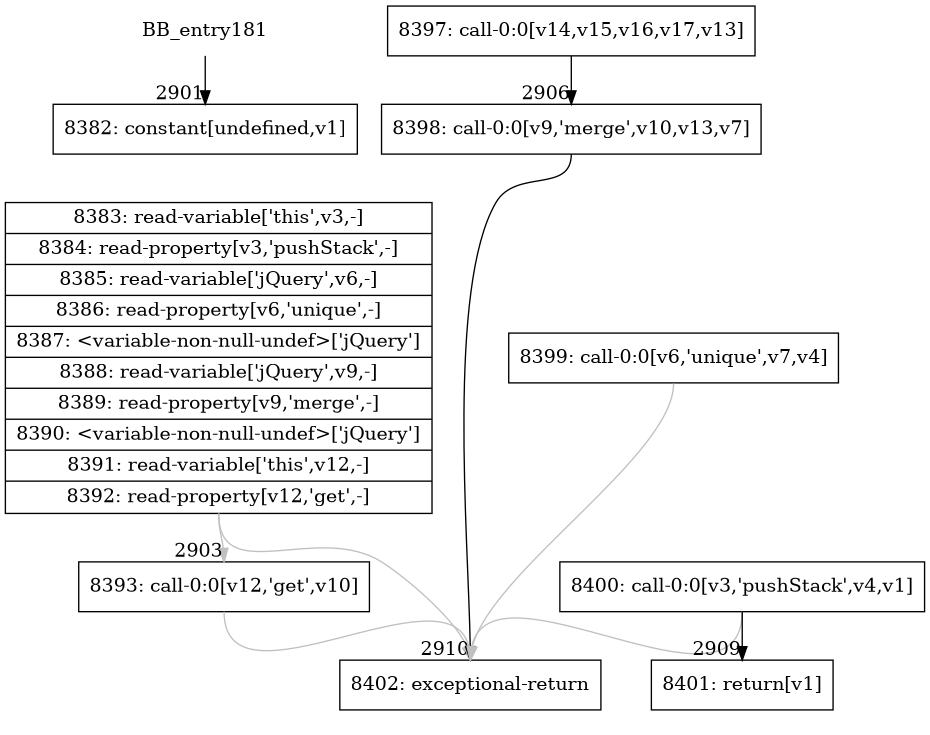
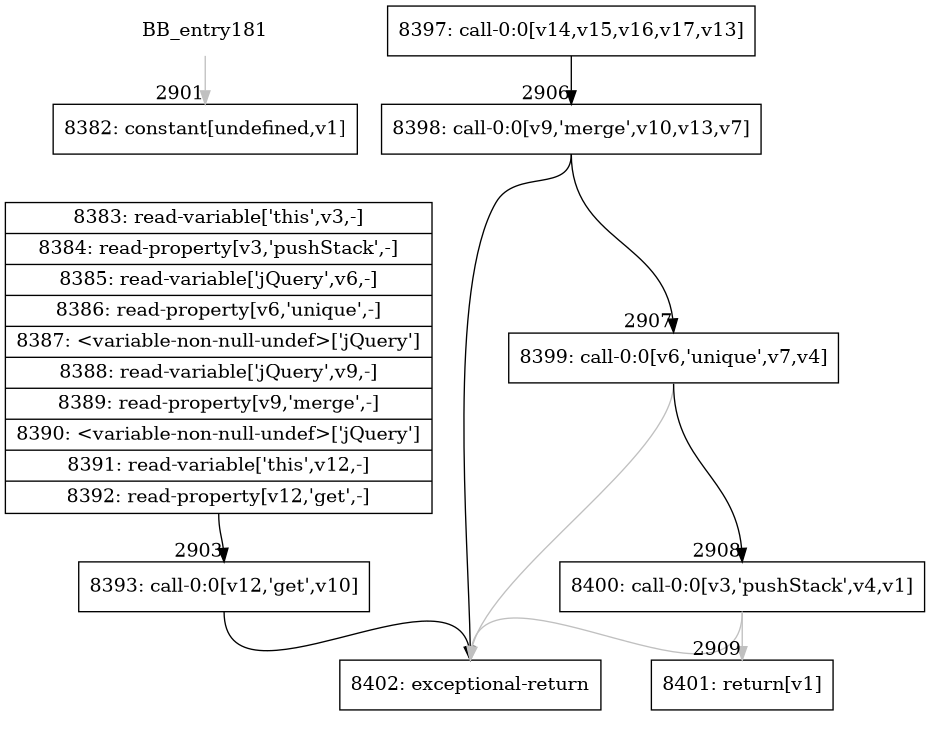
(205, 73) -> (205, 73)
none -> (617, 239)
none -> (704, 467)
(220, 531) -> (220, 531)
(350, 551) -> none
(742, 637) -> (742, 637)
(341, 638) -> (341, 638)
